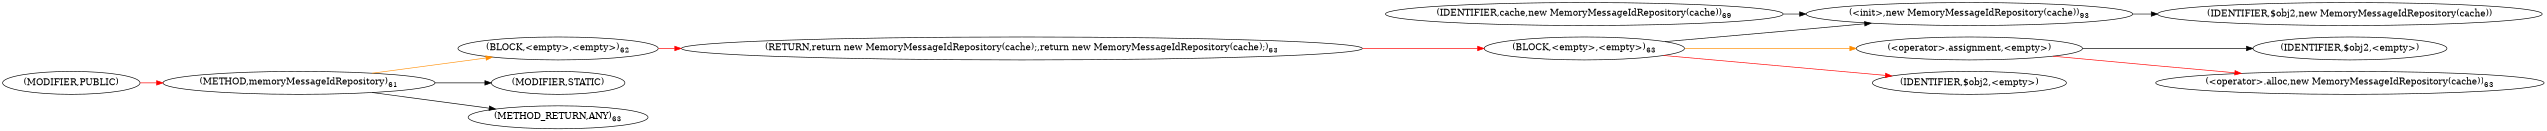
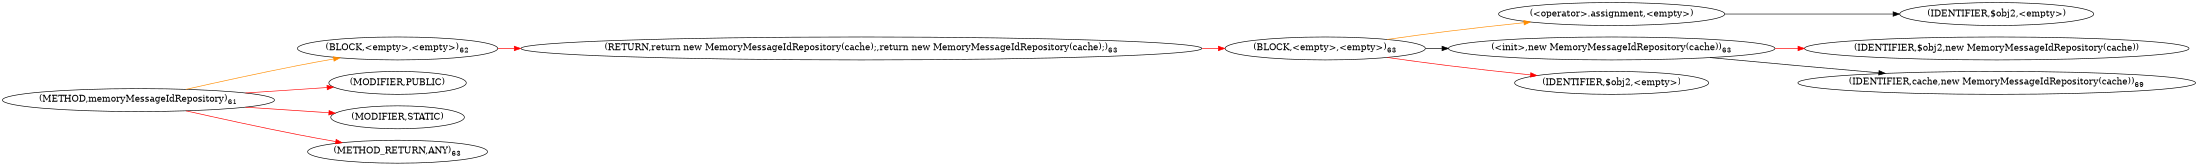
(2085, 13) -> (1727, 47)
(1791, 14) -> (1794, 65)
(2142, 14) -> (1786, 48)
(148, 83) -> (286, 90)
(460, 83) -> (287, 110)
(2350, 83) -> none
(431, 100) -> (261, 127)
